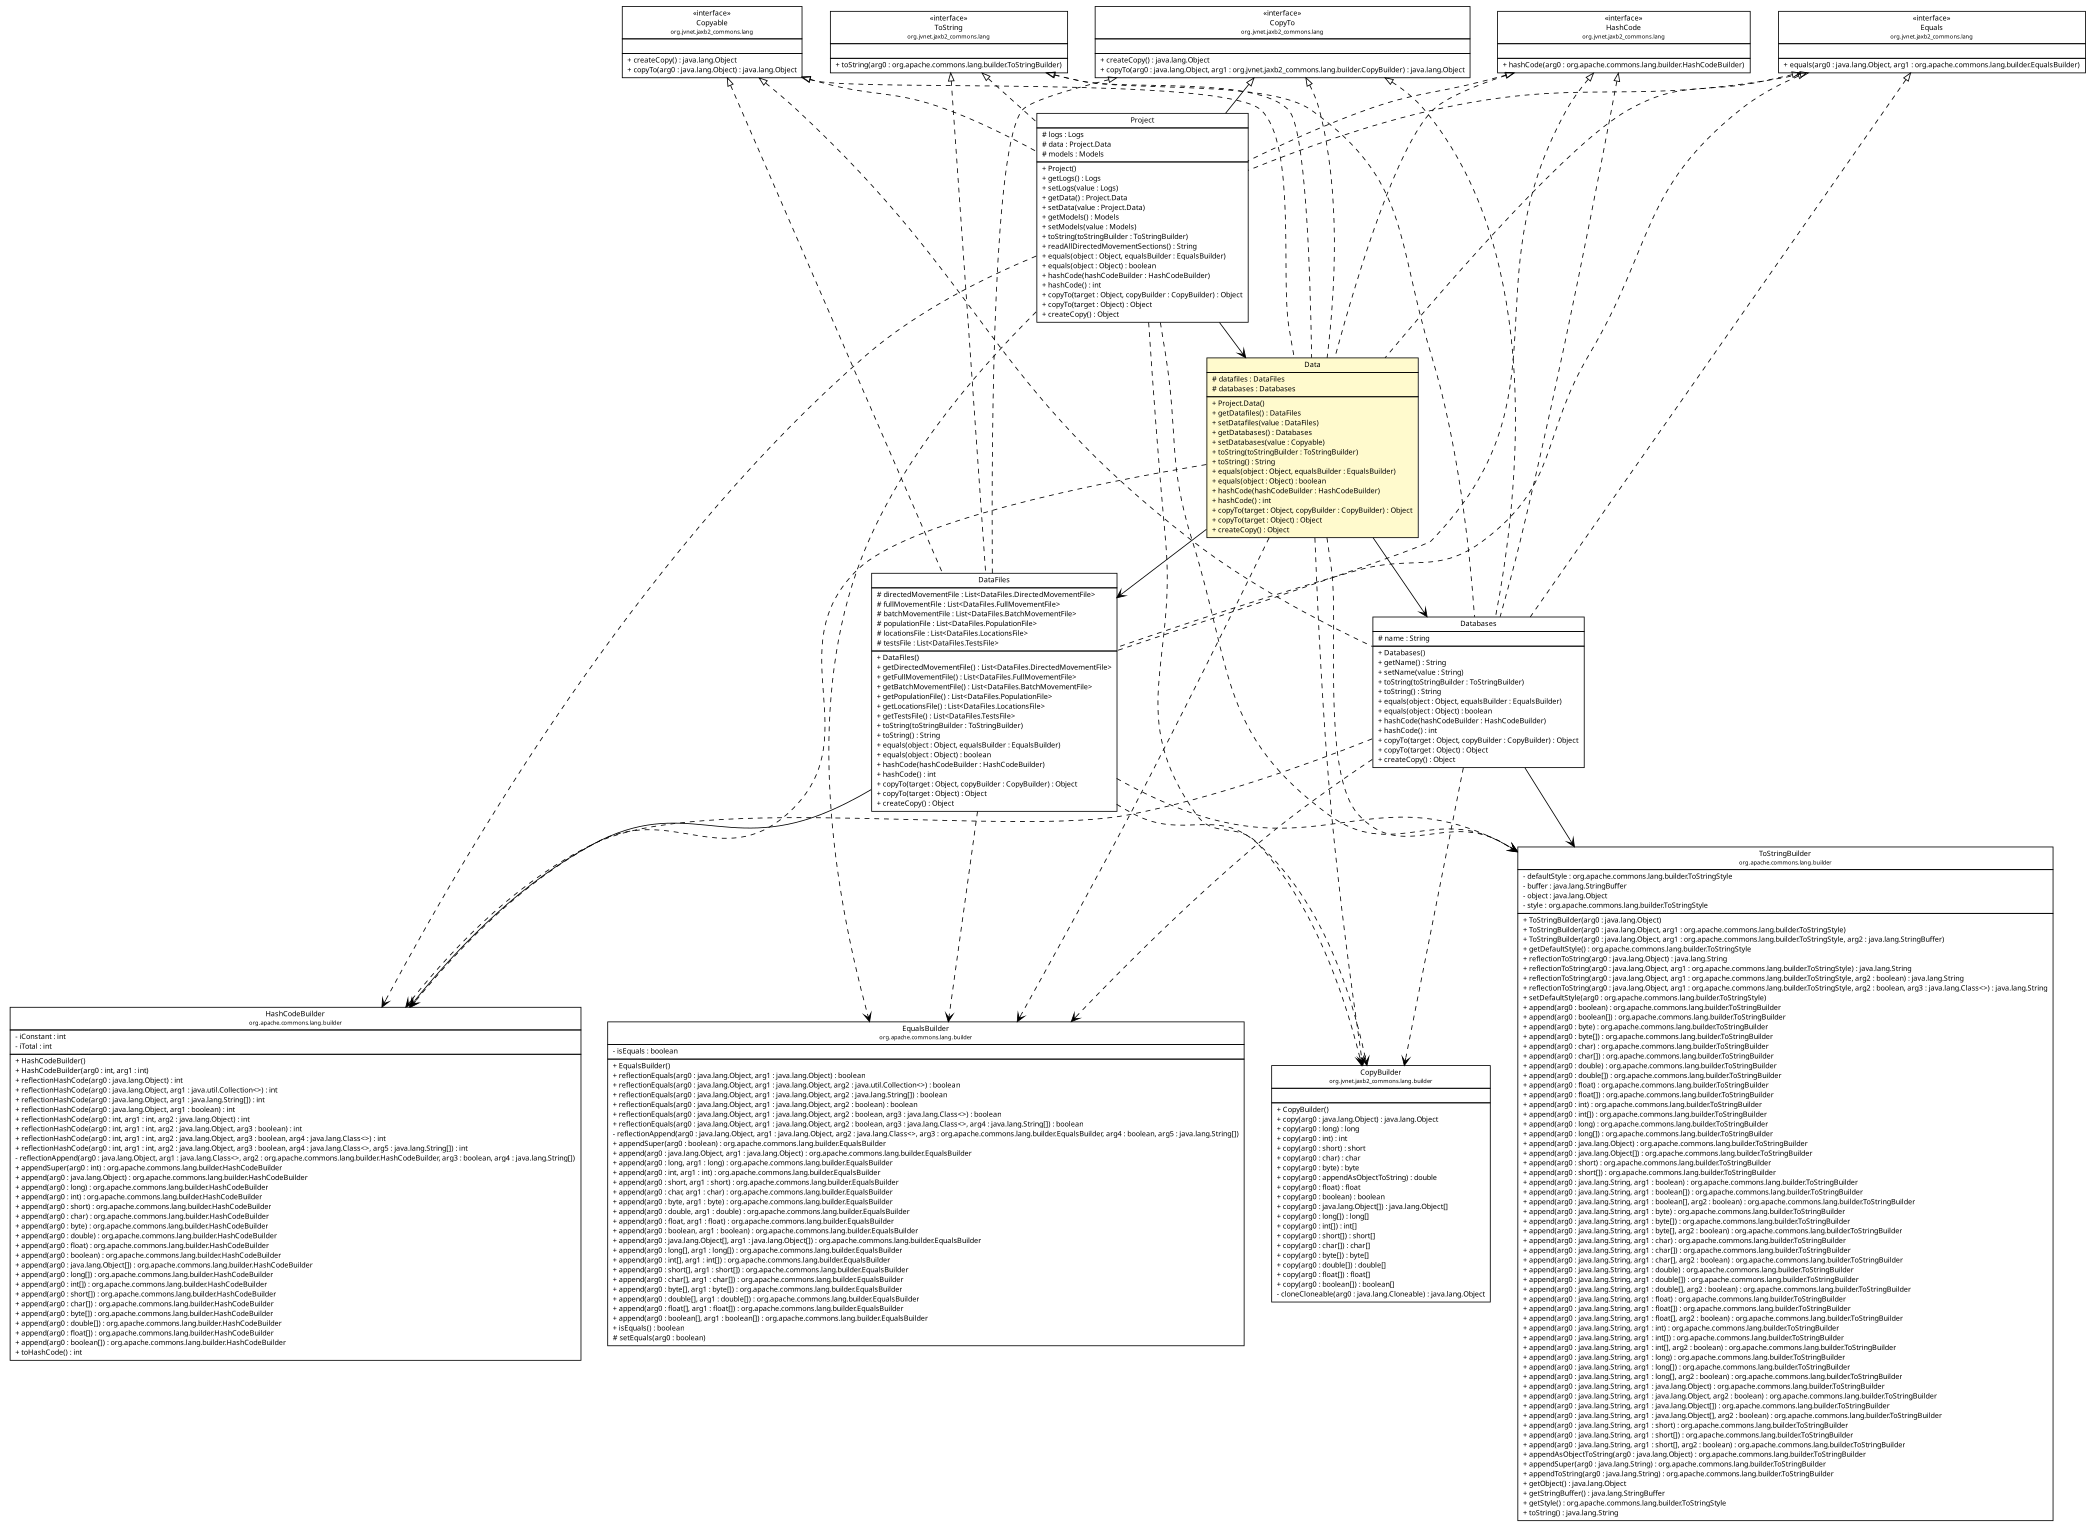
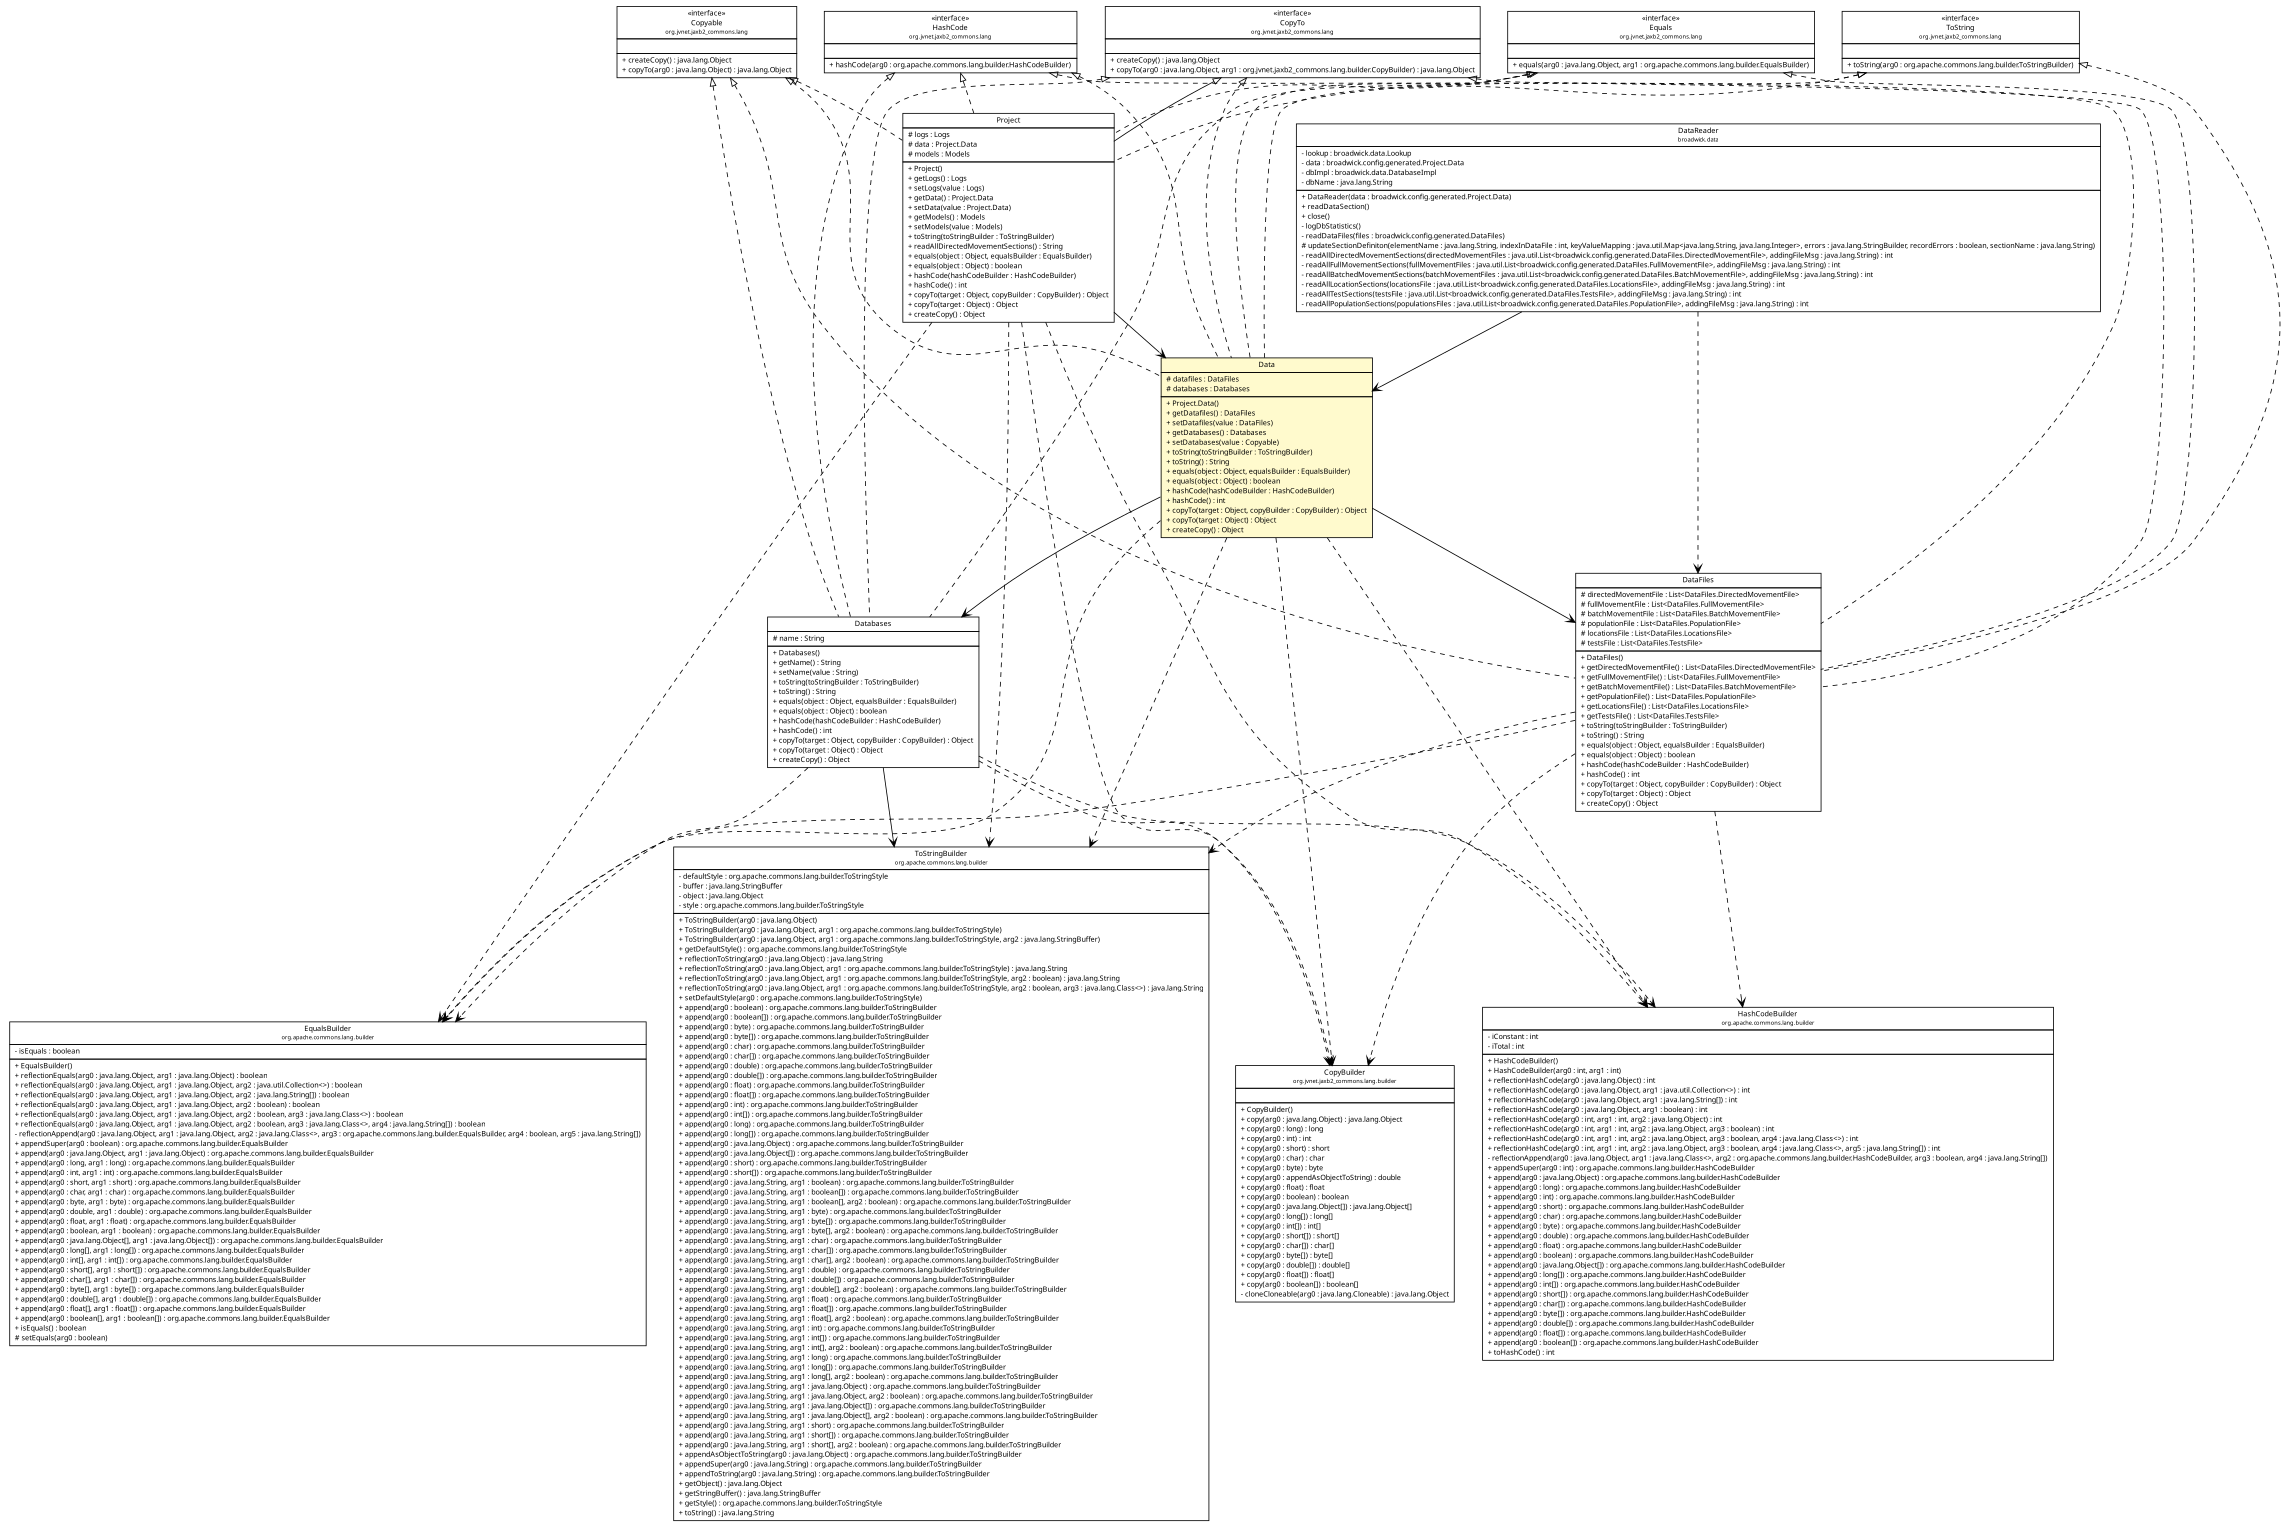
none -> (1698, 218)
(1397, 221) -> none
(720, 826) -> (1728, 905)
